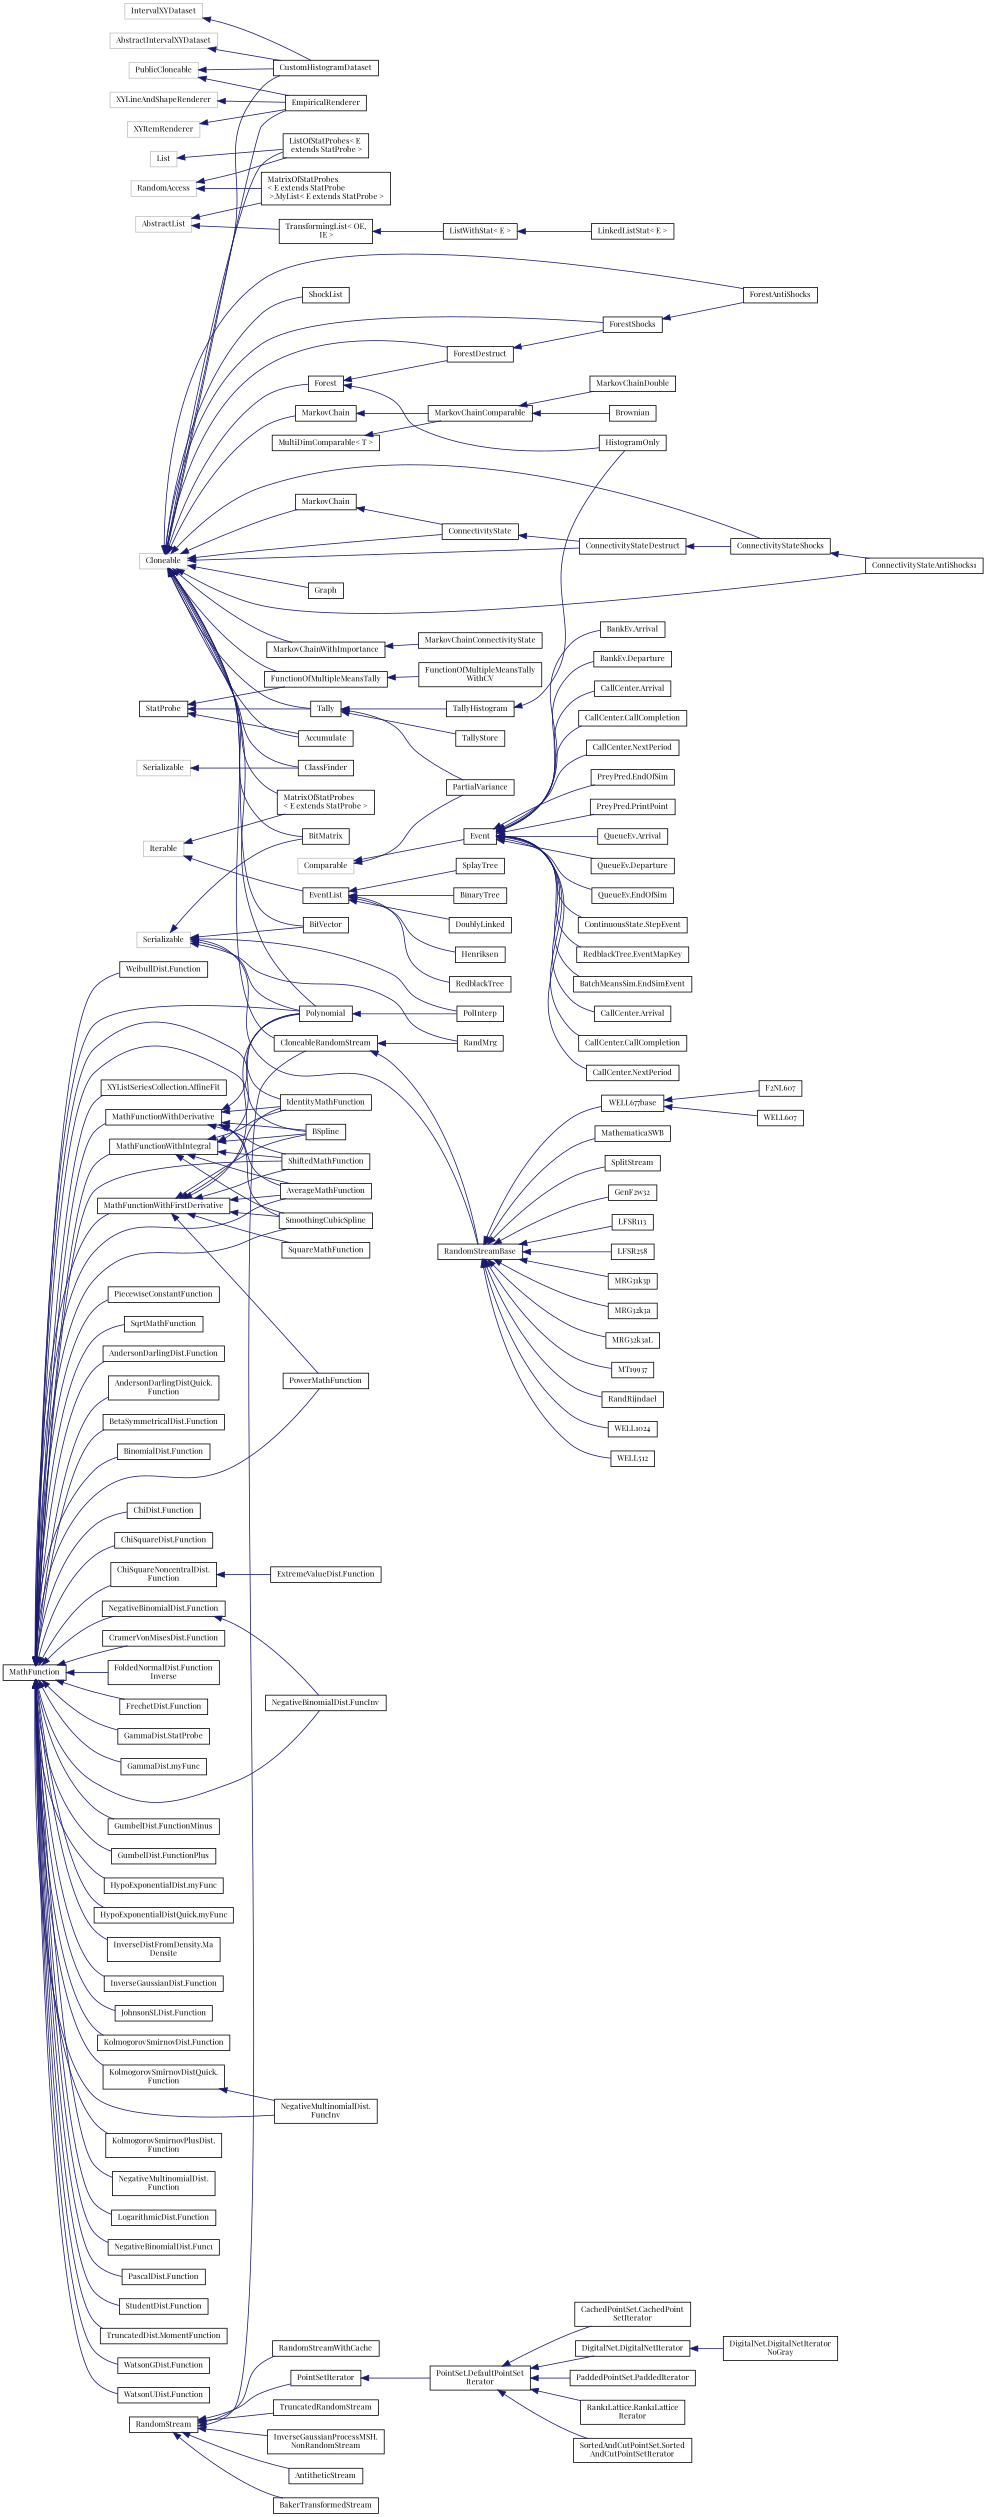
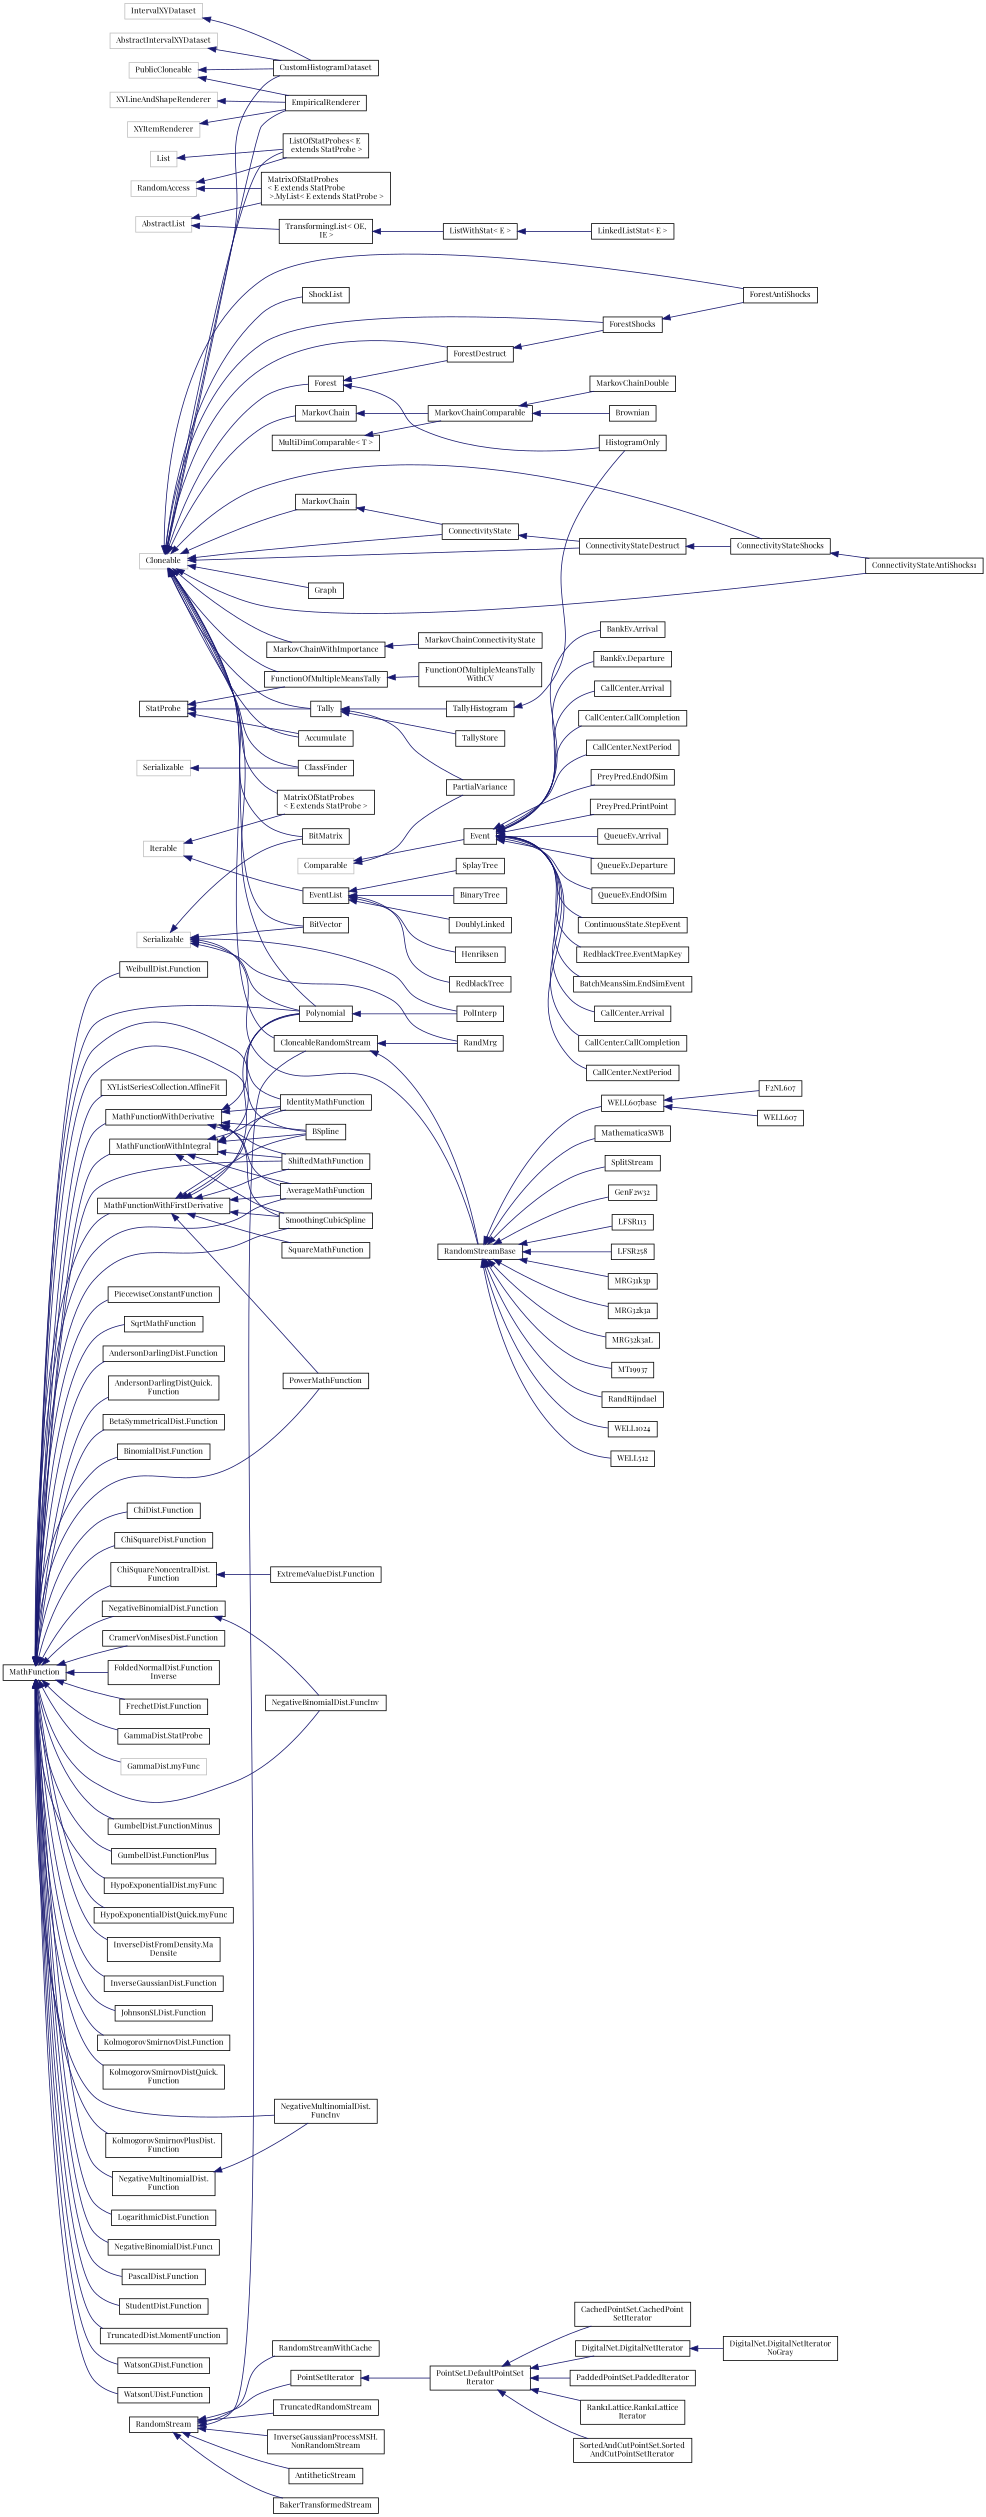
(633, 1103) -> (633, 1103)
(164, 1767) -> (164, 1767)
(248, 2095) -> (266, 2149)
